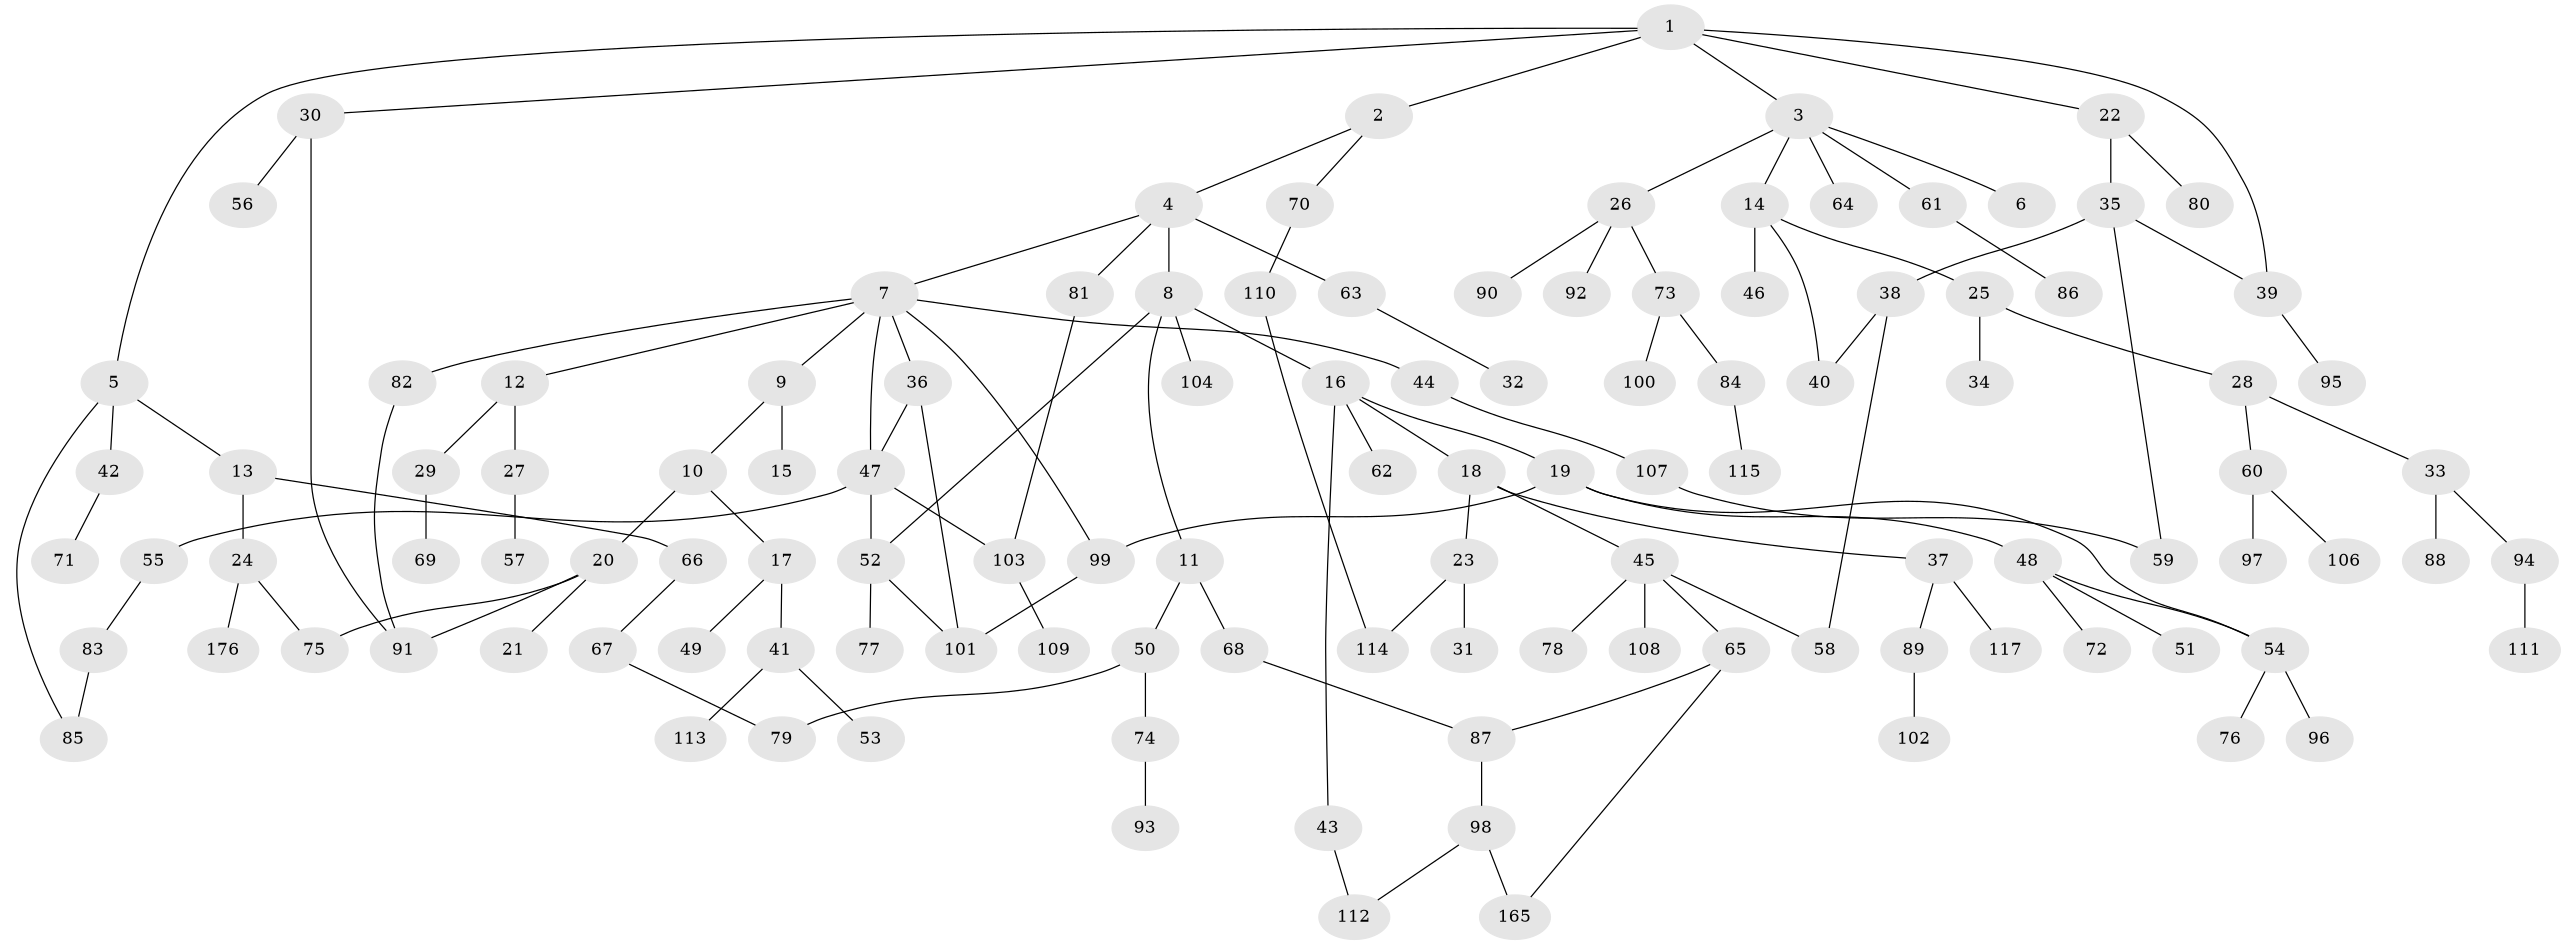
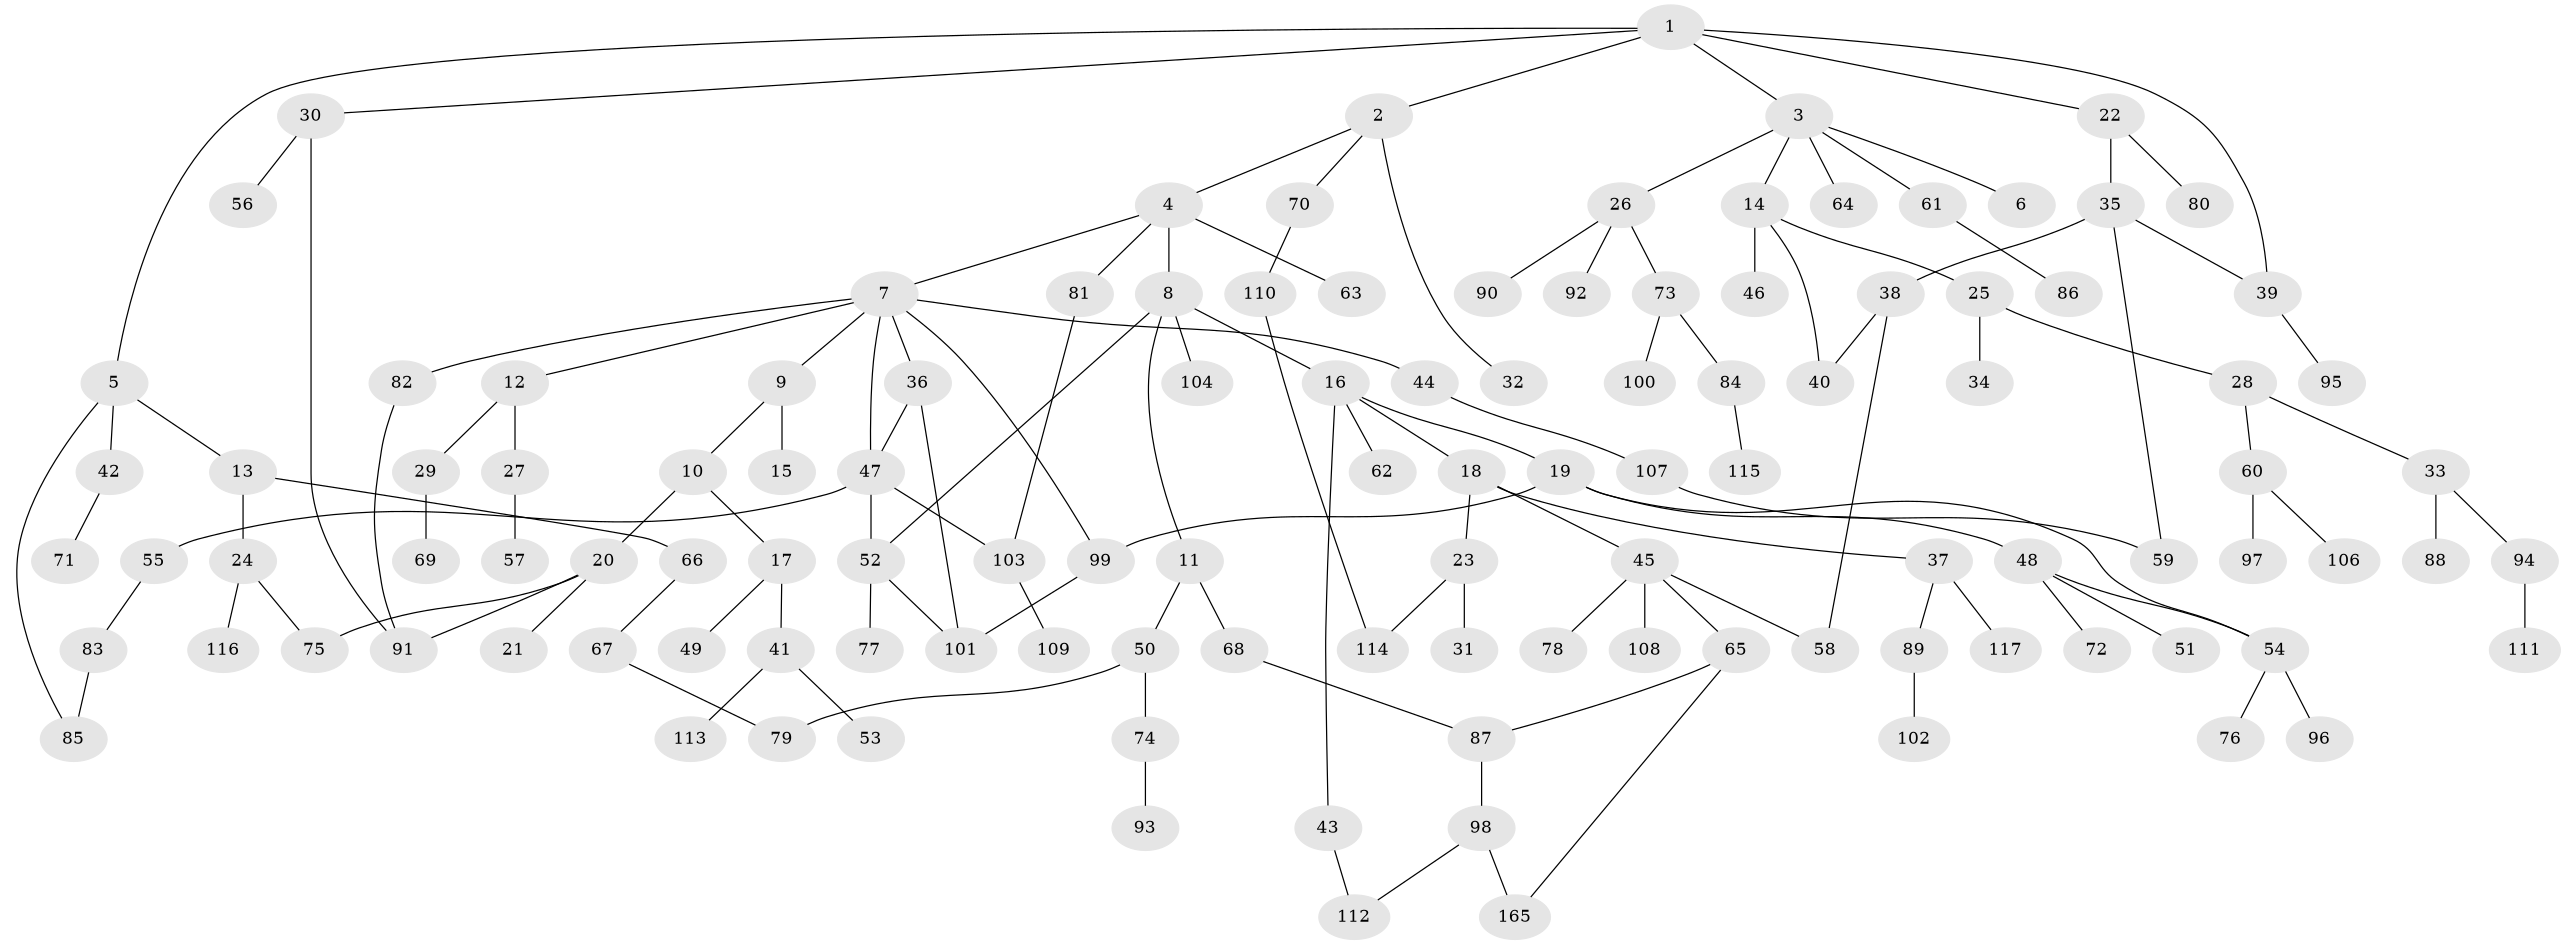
(1433, 339) -> (1417, 263)
(223, 650) -> (223, 650)
